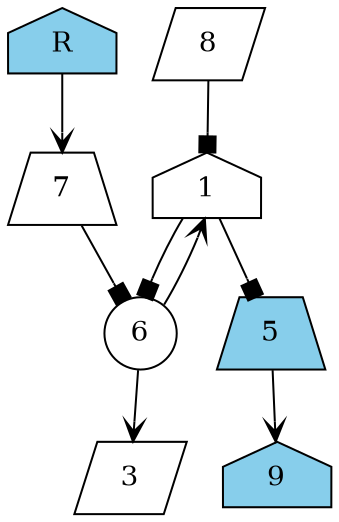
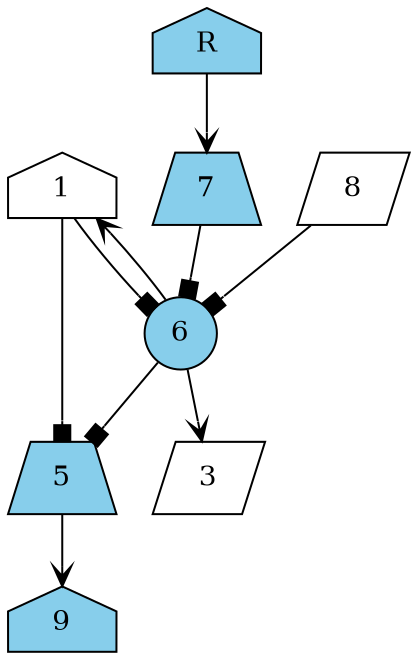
(208, 107) -> (267, 261)
(62, 189) -> (207, 189)
(141, 333) -> (181, 333)
none -> (131, 394)
